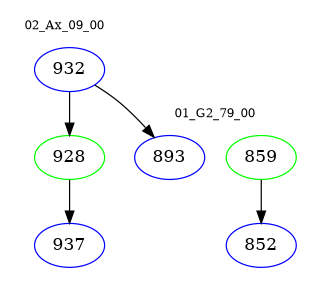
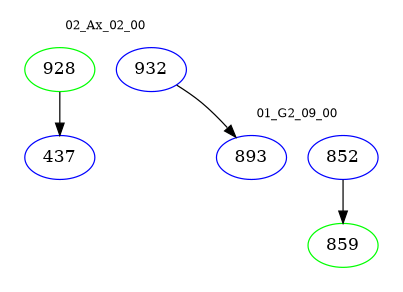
(65, 26) -> (106, 26)
(70, 108) -> none
(215, 114) -> (297, 114)
(261, 195) -> (343, 195)
(70, 245) -> (60, 157)
